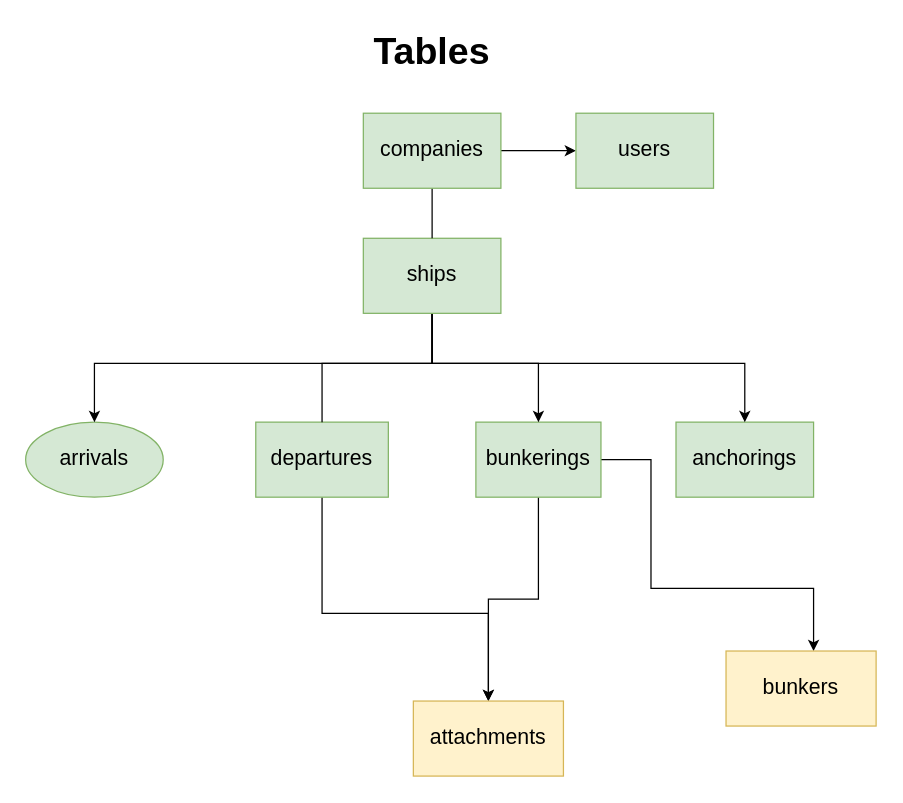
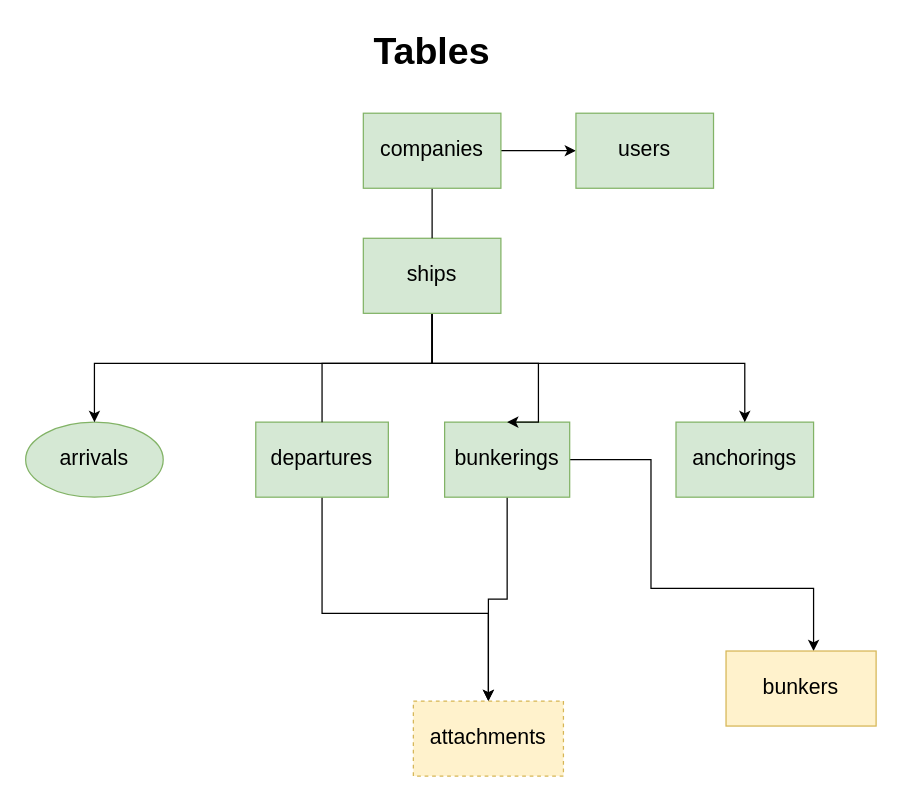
(538, 459) -> (507, 459)
(488, 738) -> (488, 738)
